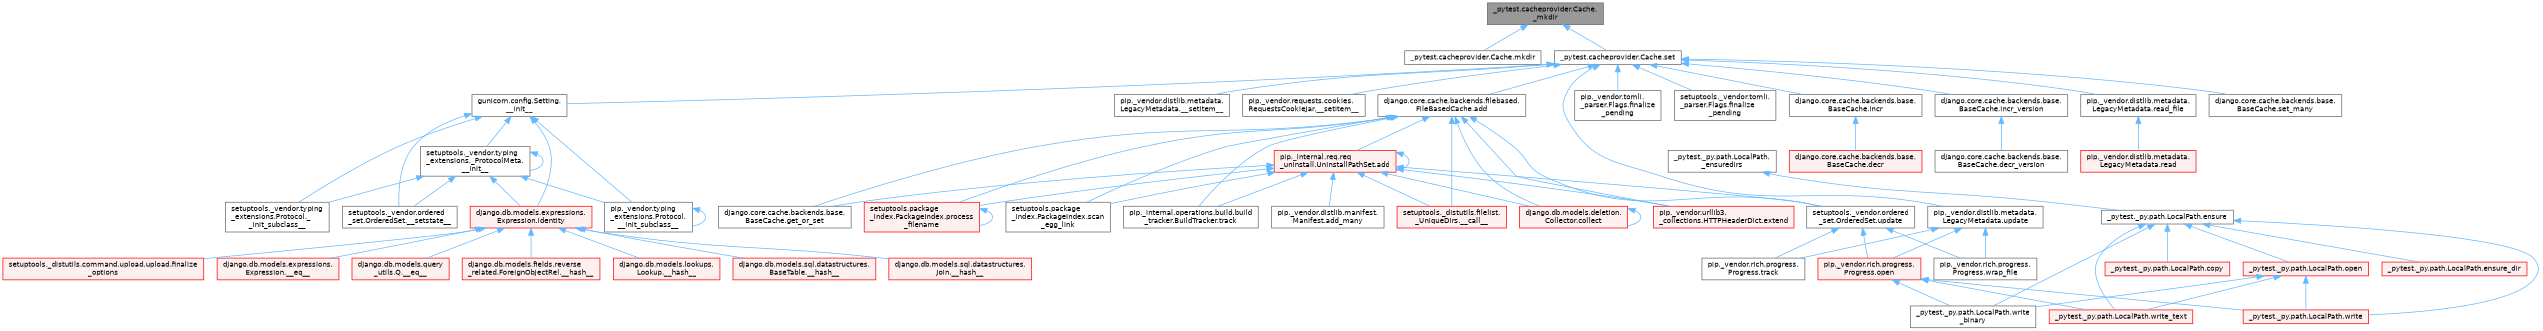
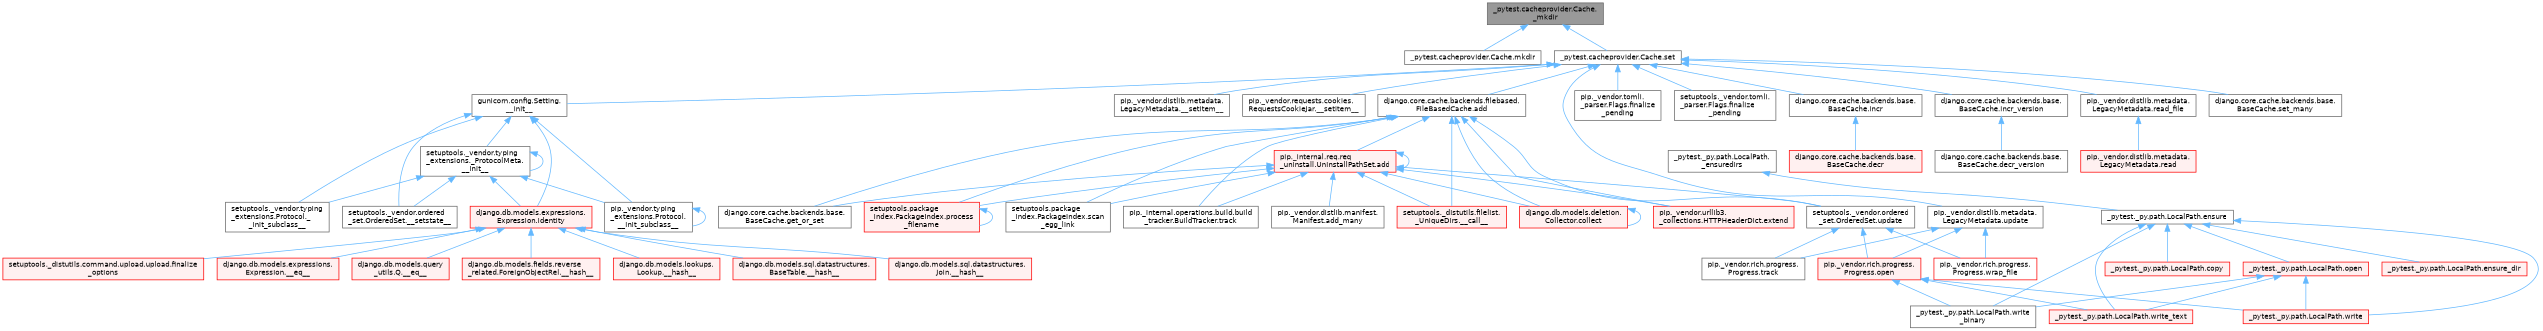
(1985, 269) -> (1985, 269)
